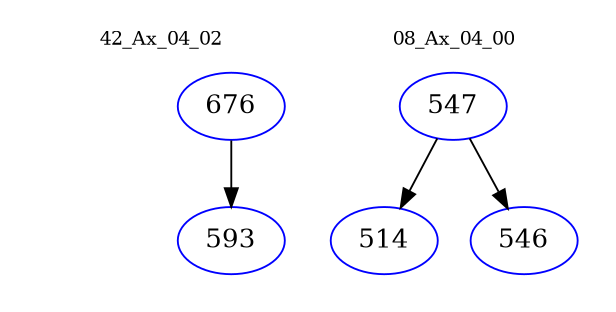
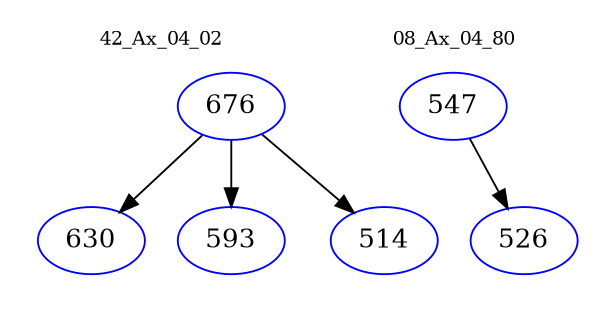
(454, 40) -> (454, 40)
(423, 165) -> (287, 156)
none -> (91, 241)
(524, 241) -> (524, 241)
